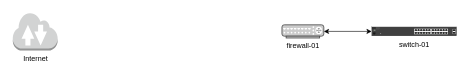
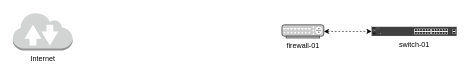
(35, 32) -> (42, 32)
(348, 32) -> (348, 32)
